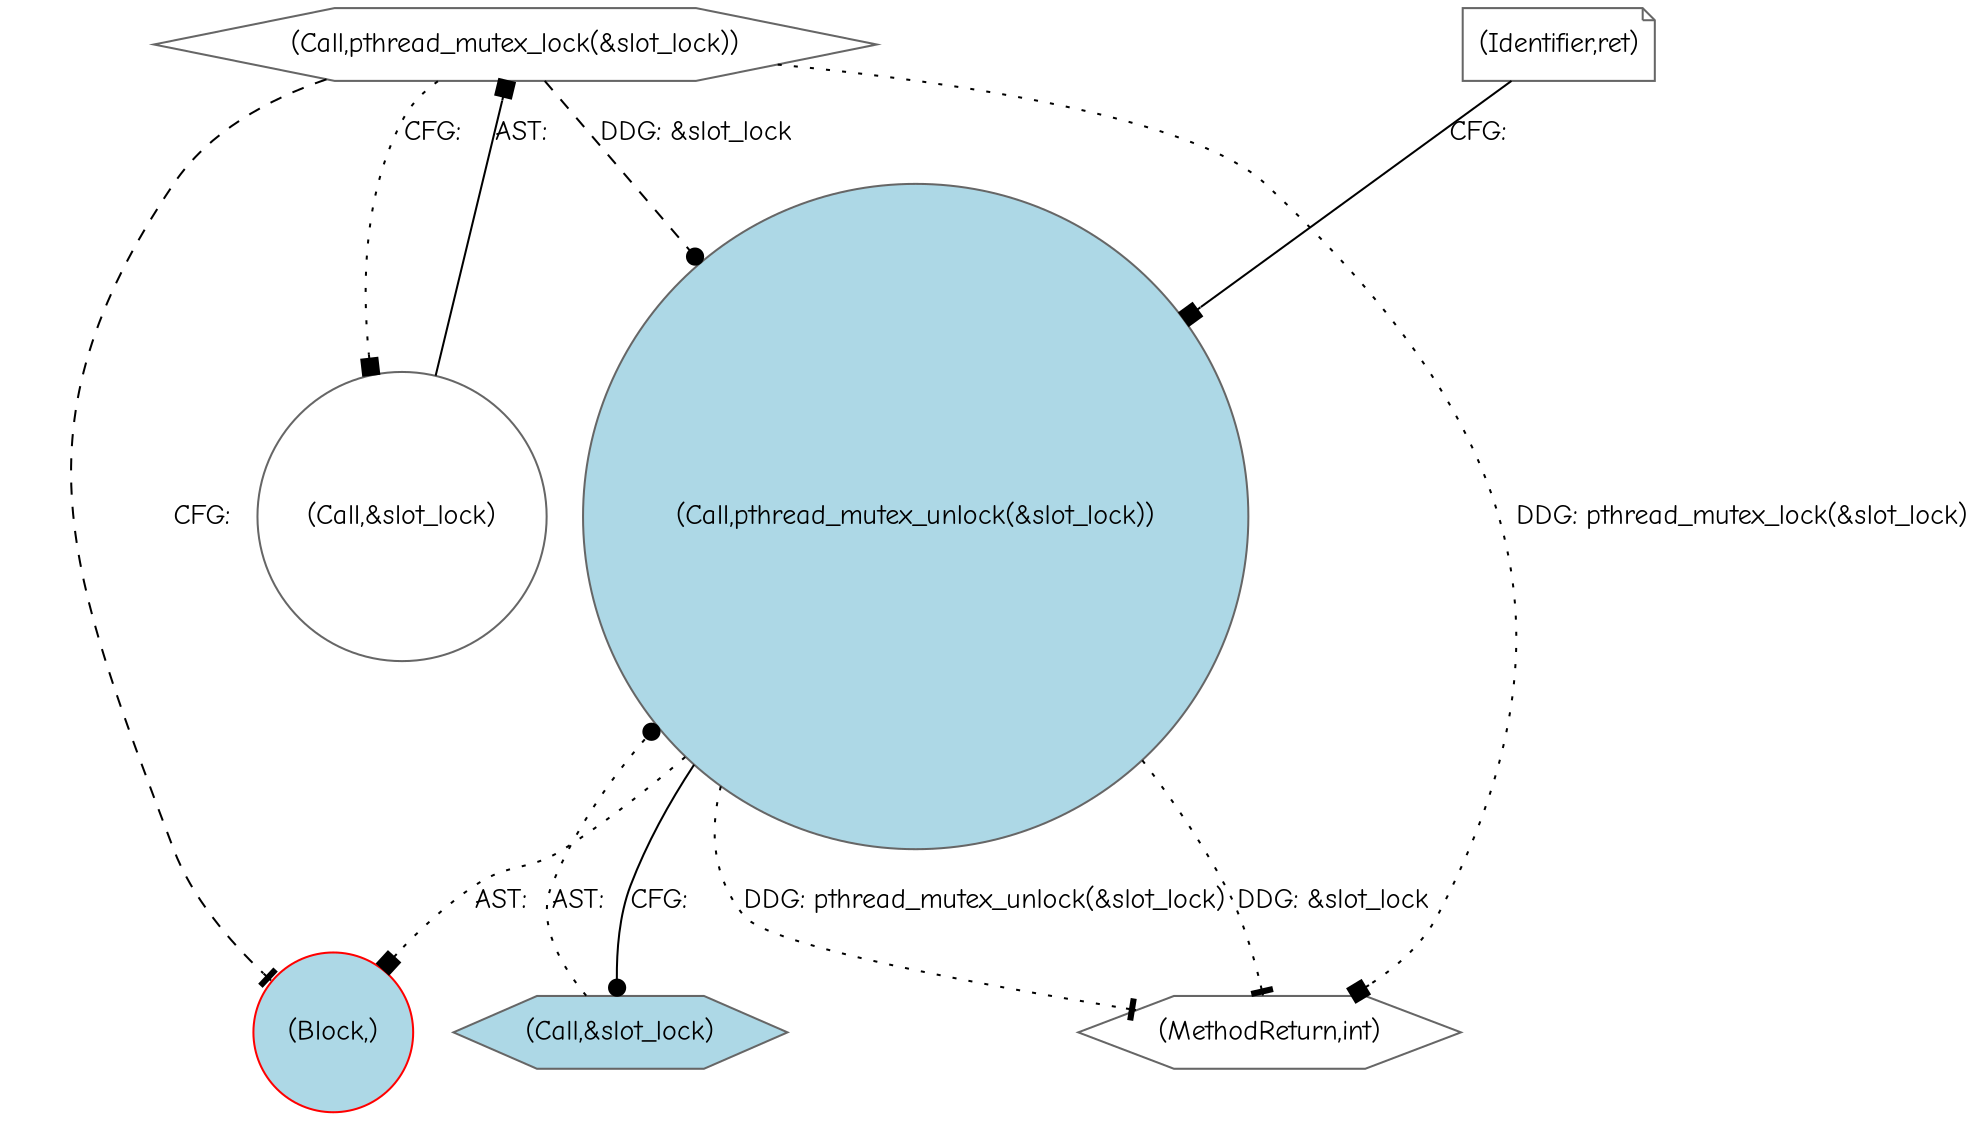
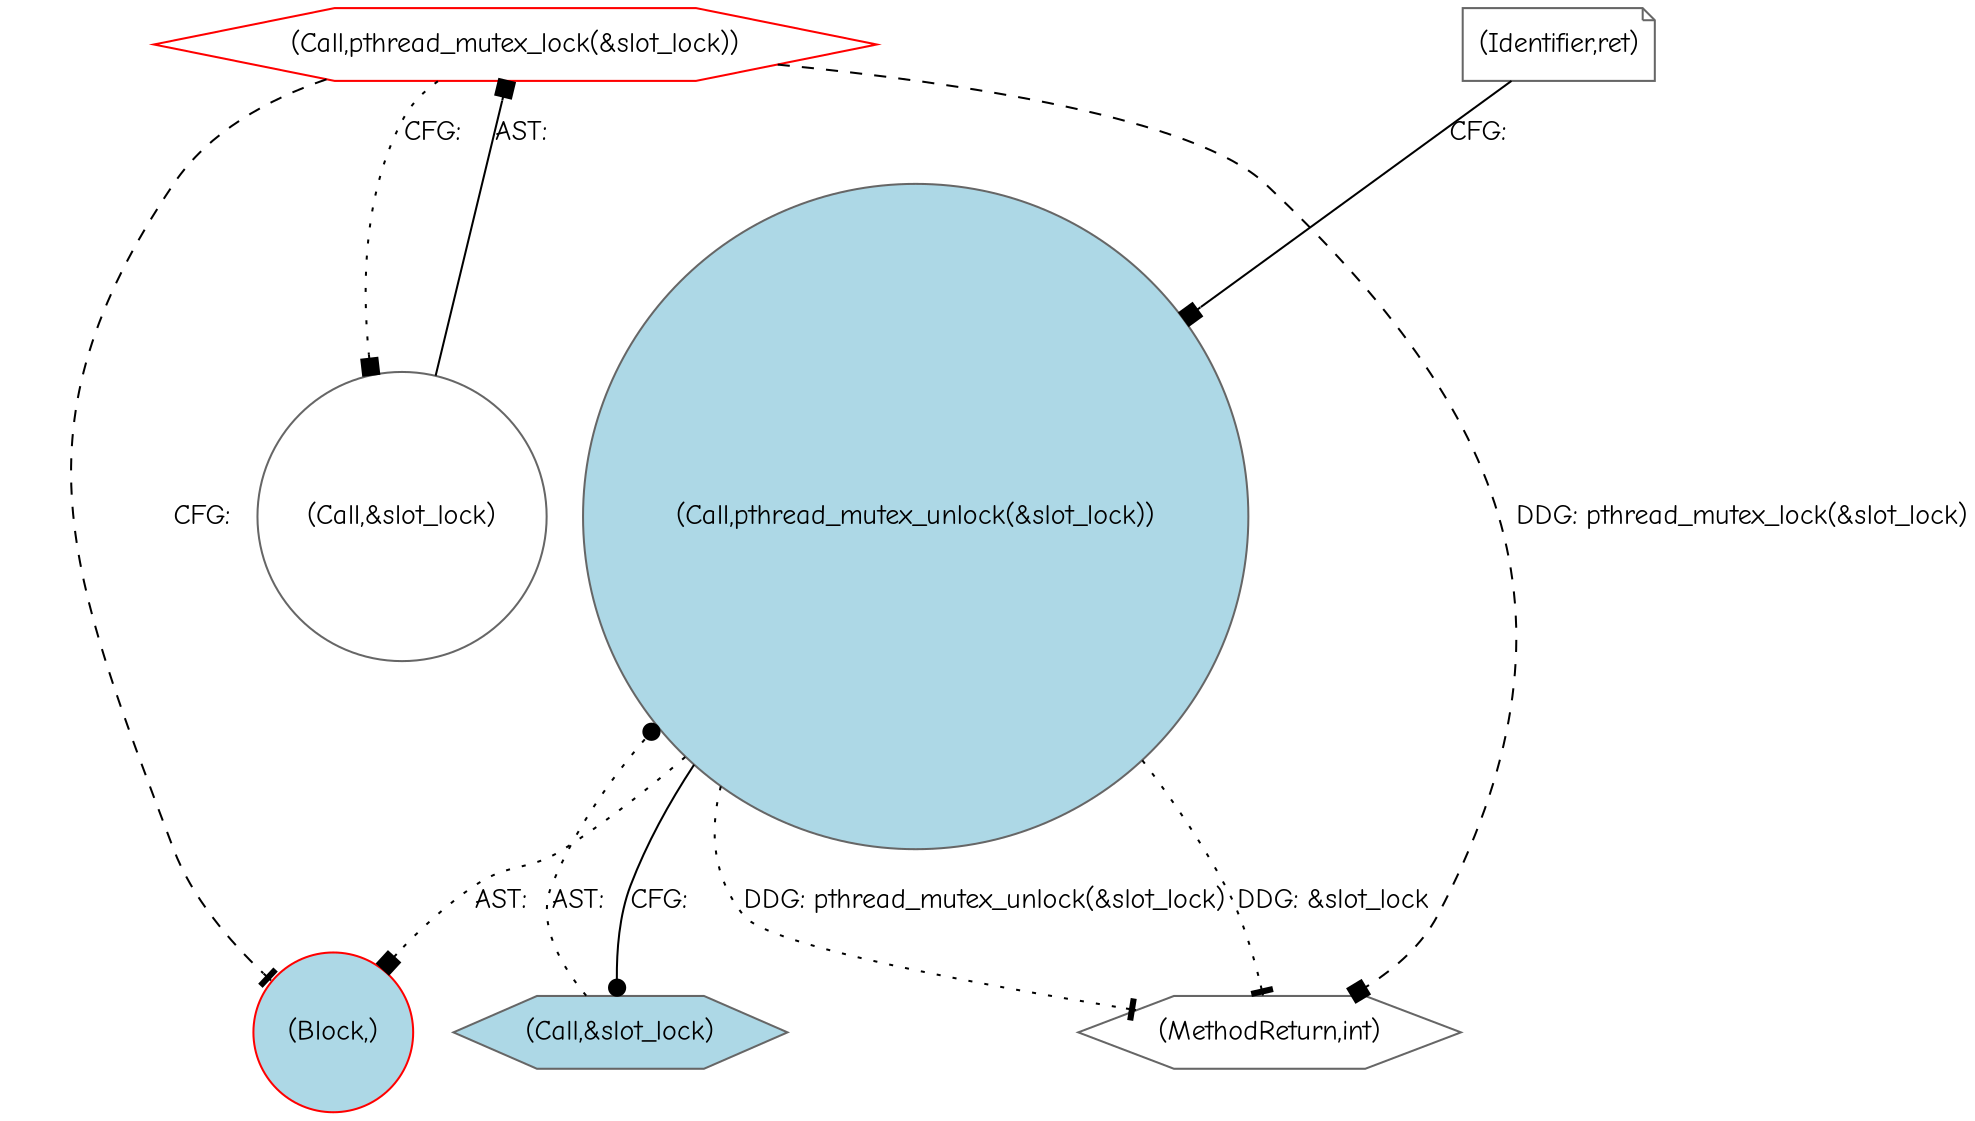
(515, 44) -> (515, 44)
(617, 166) -> none
(1404, 338) -> (1404, 338)
